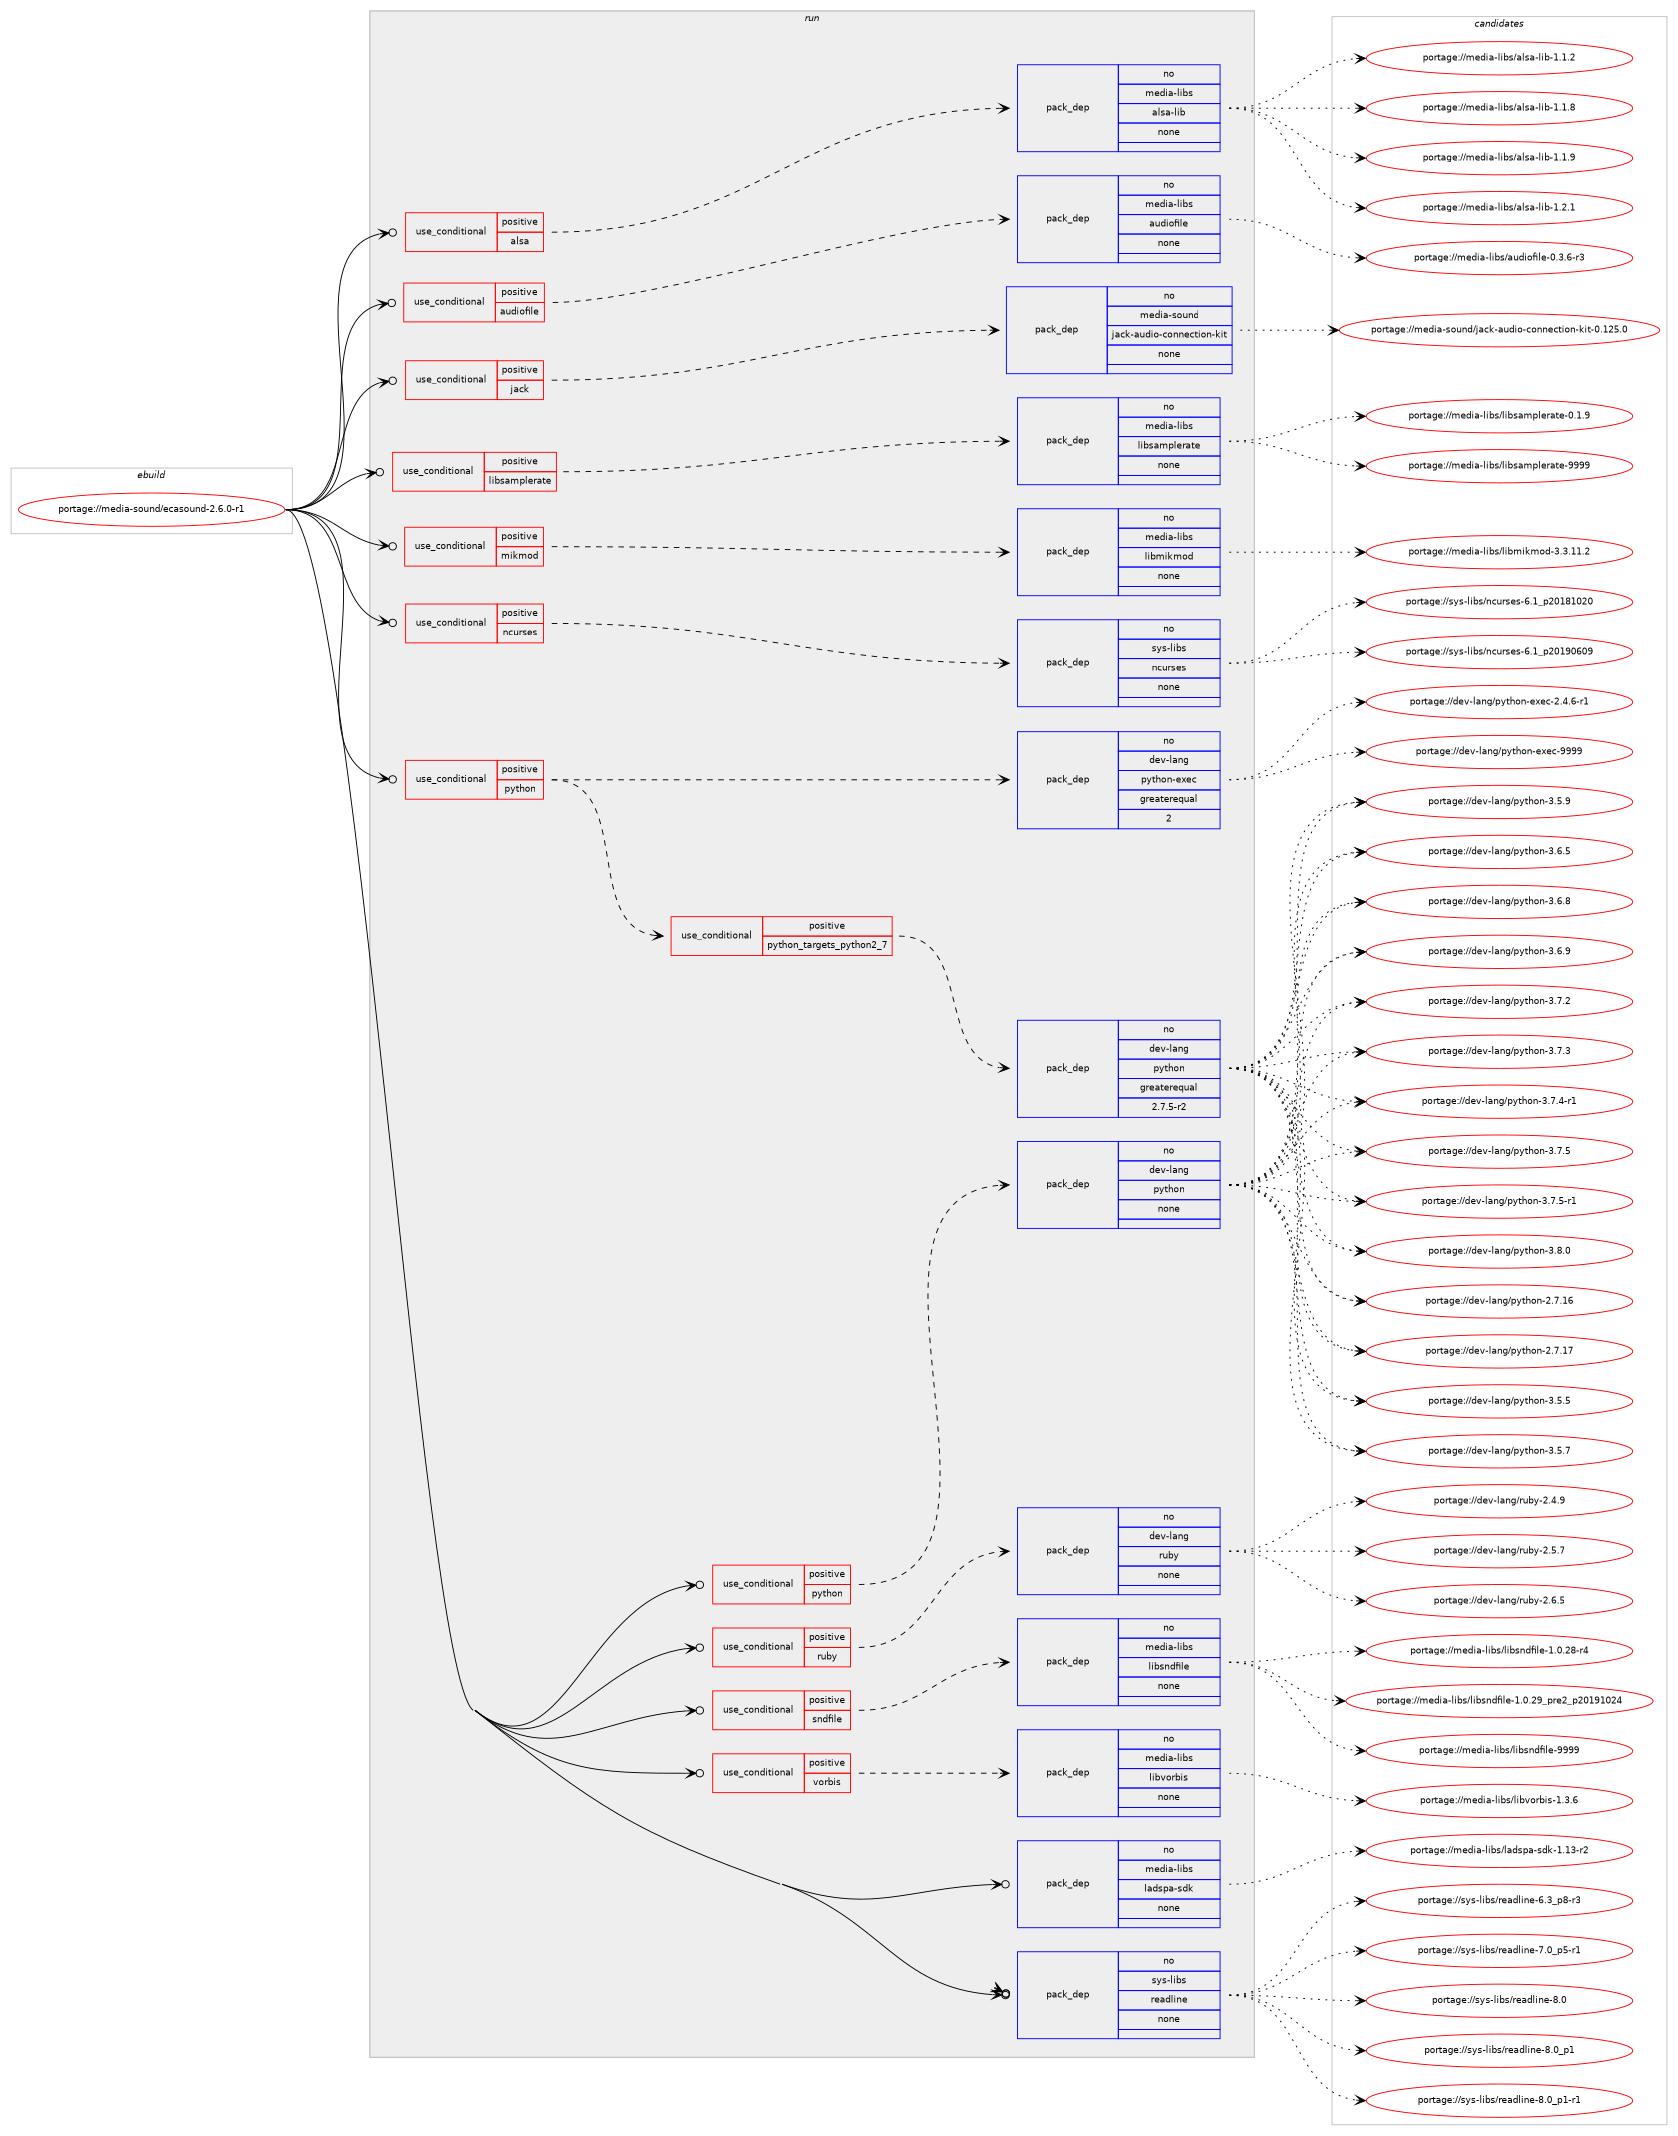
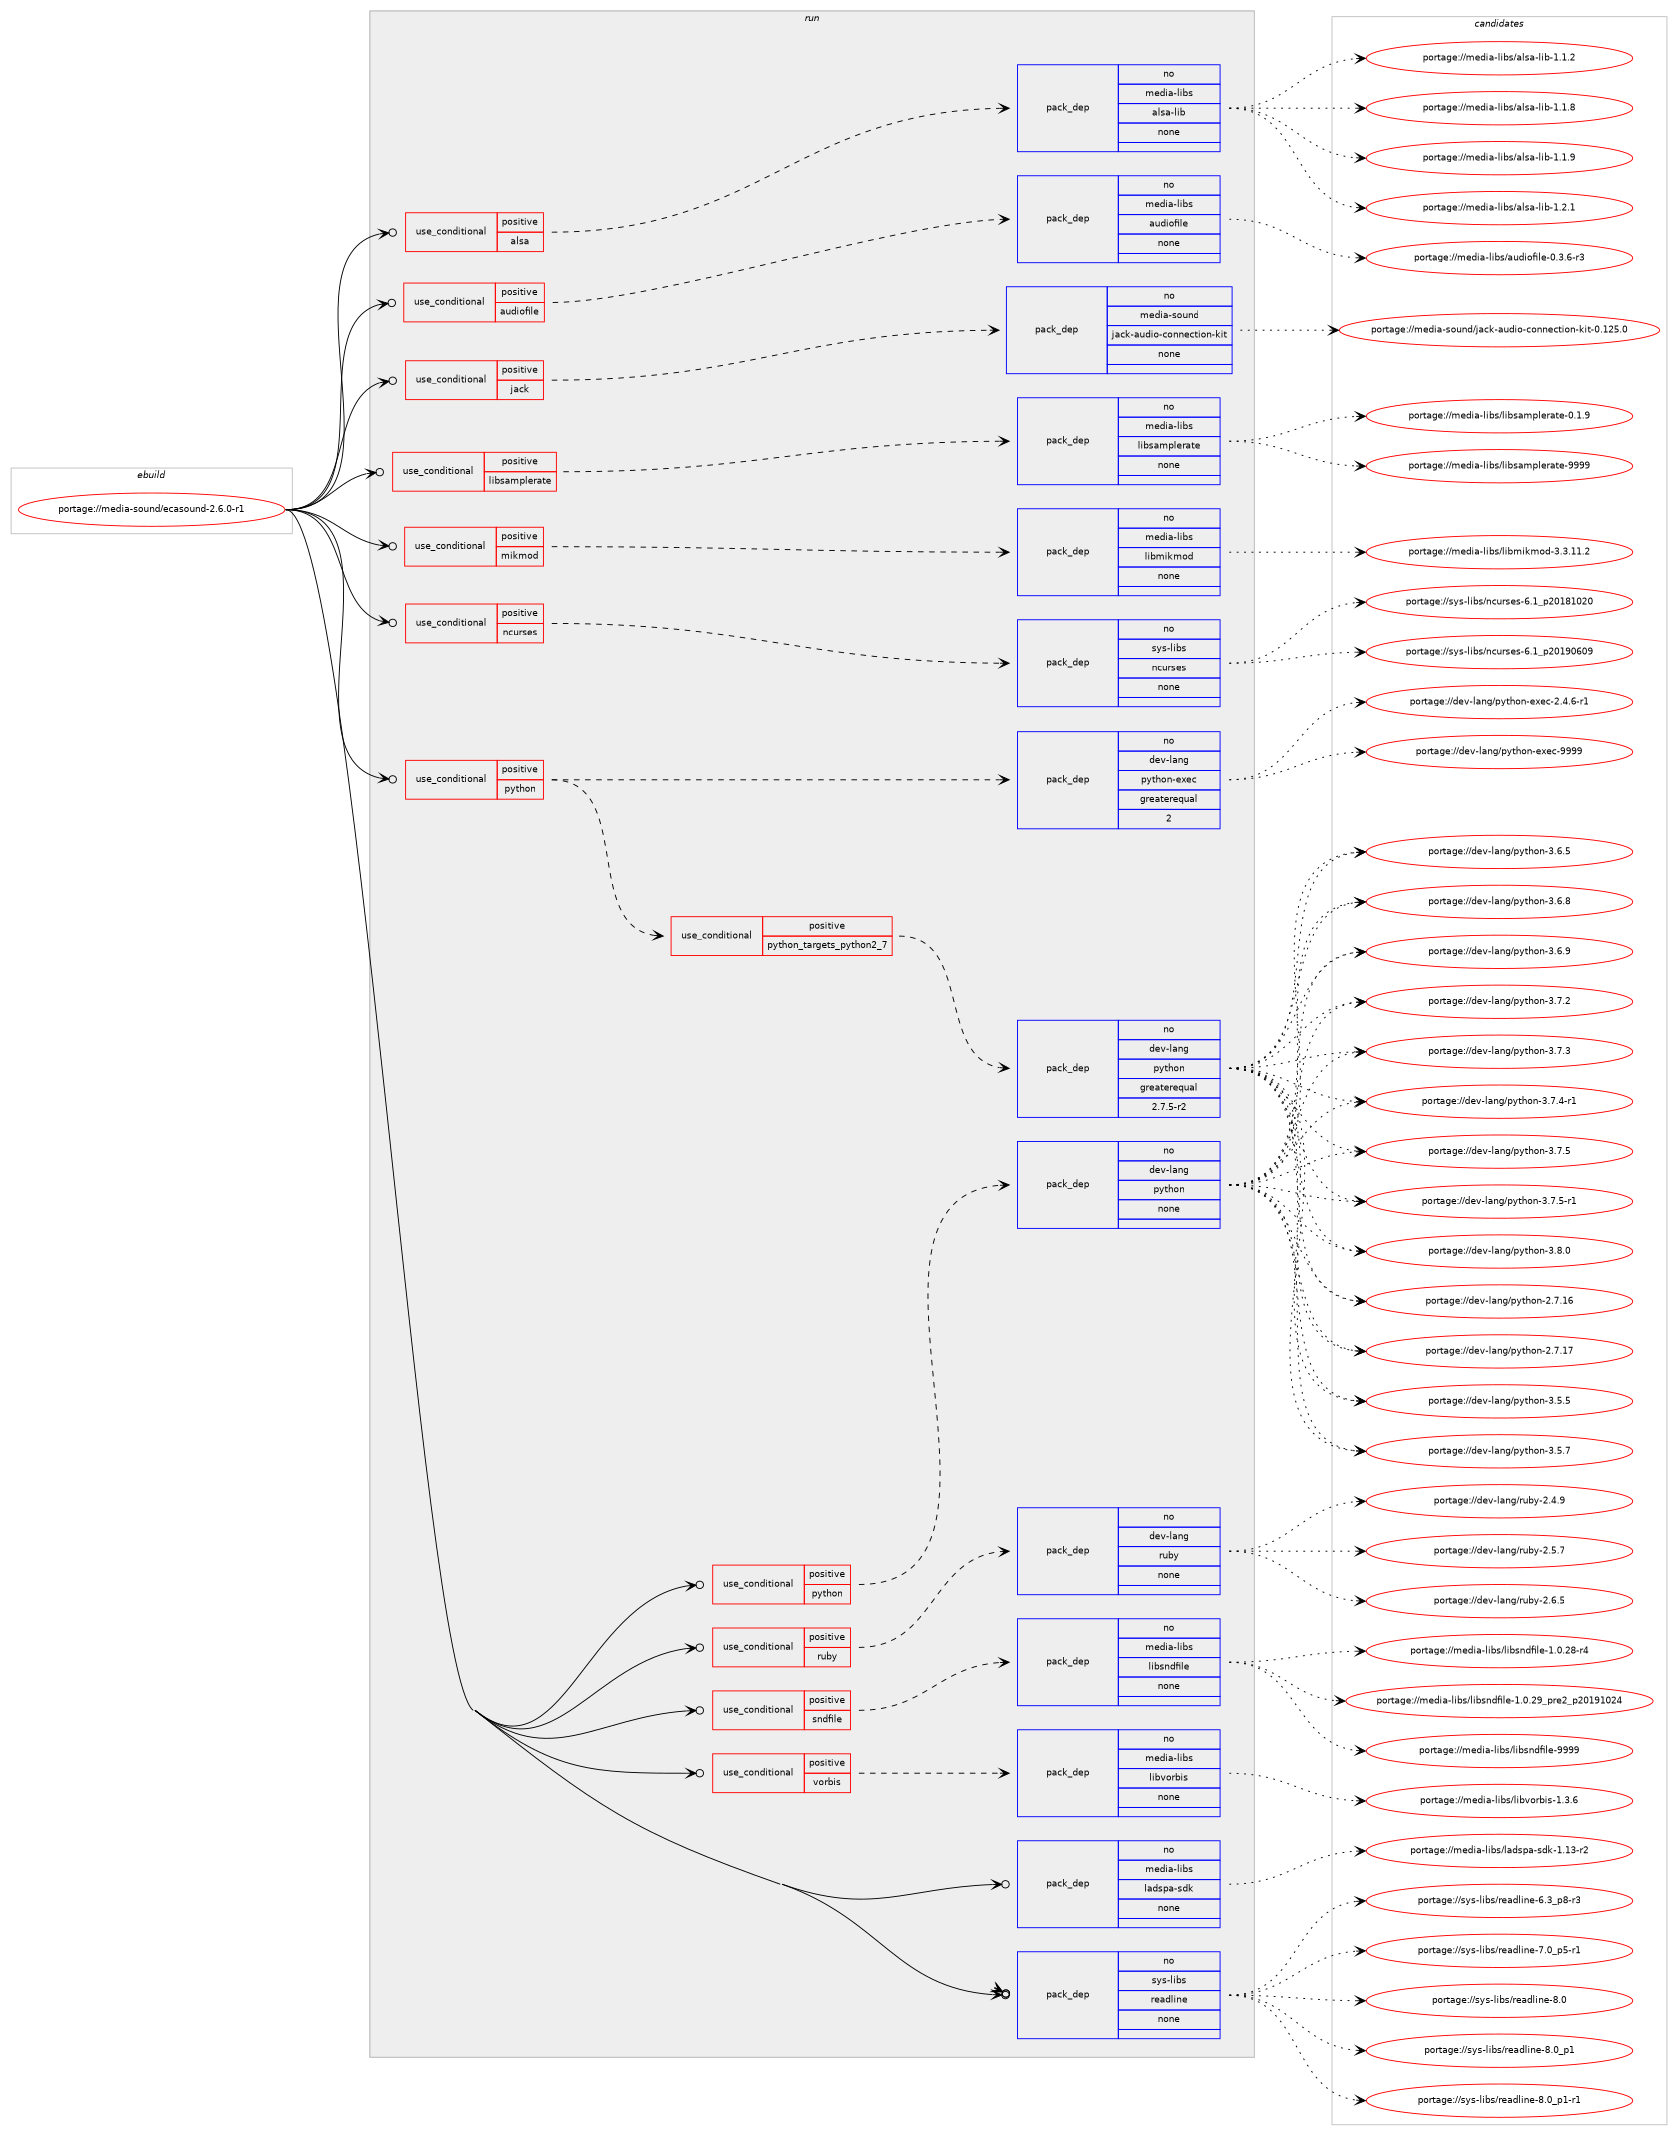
(1500, 802) -> none
